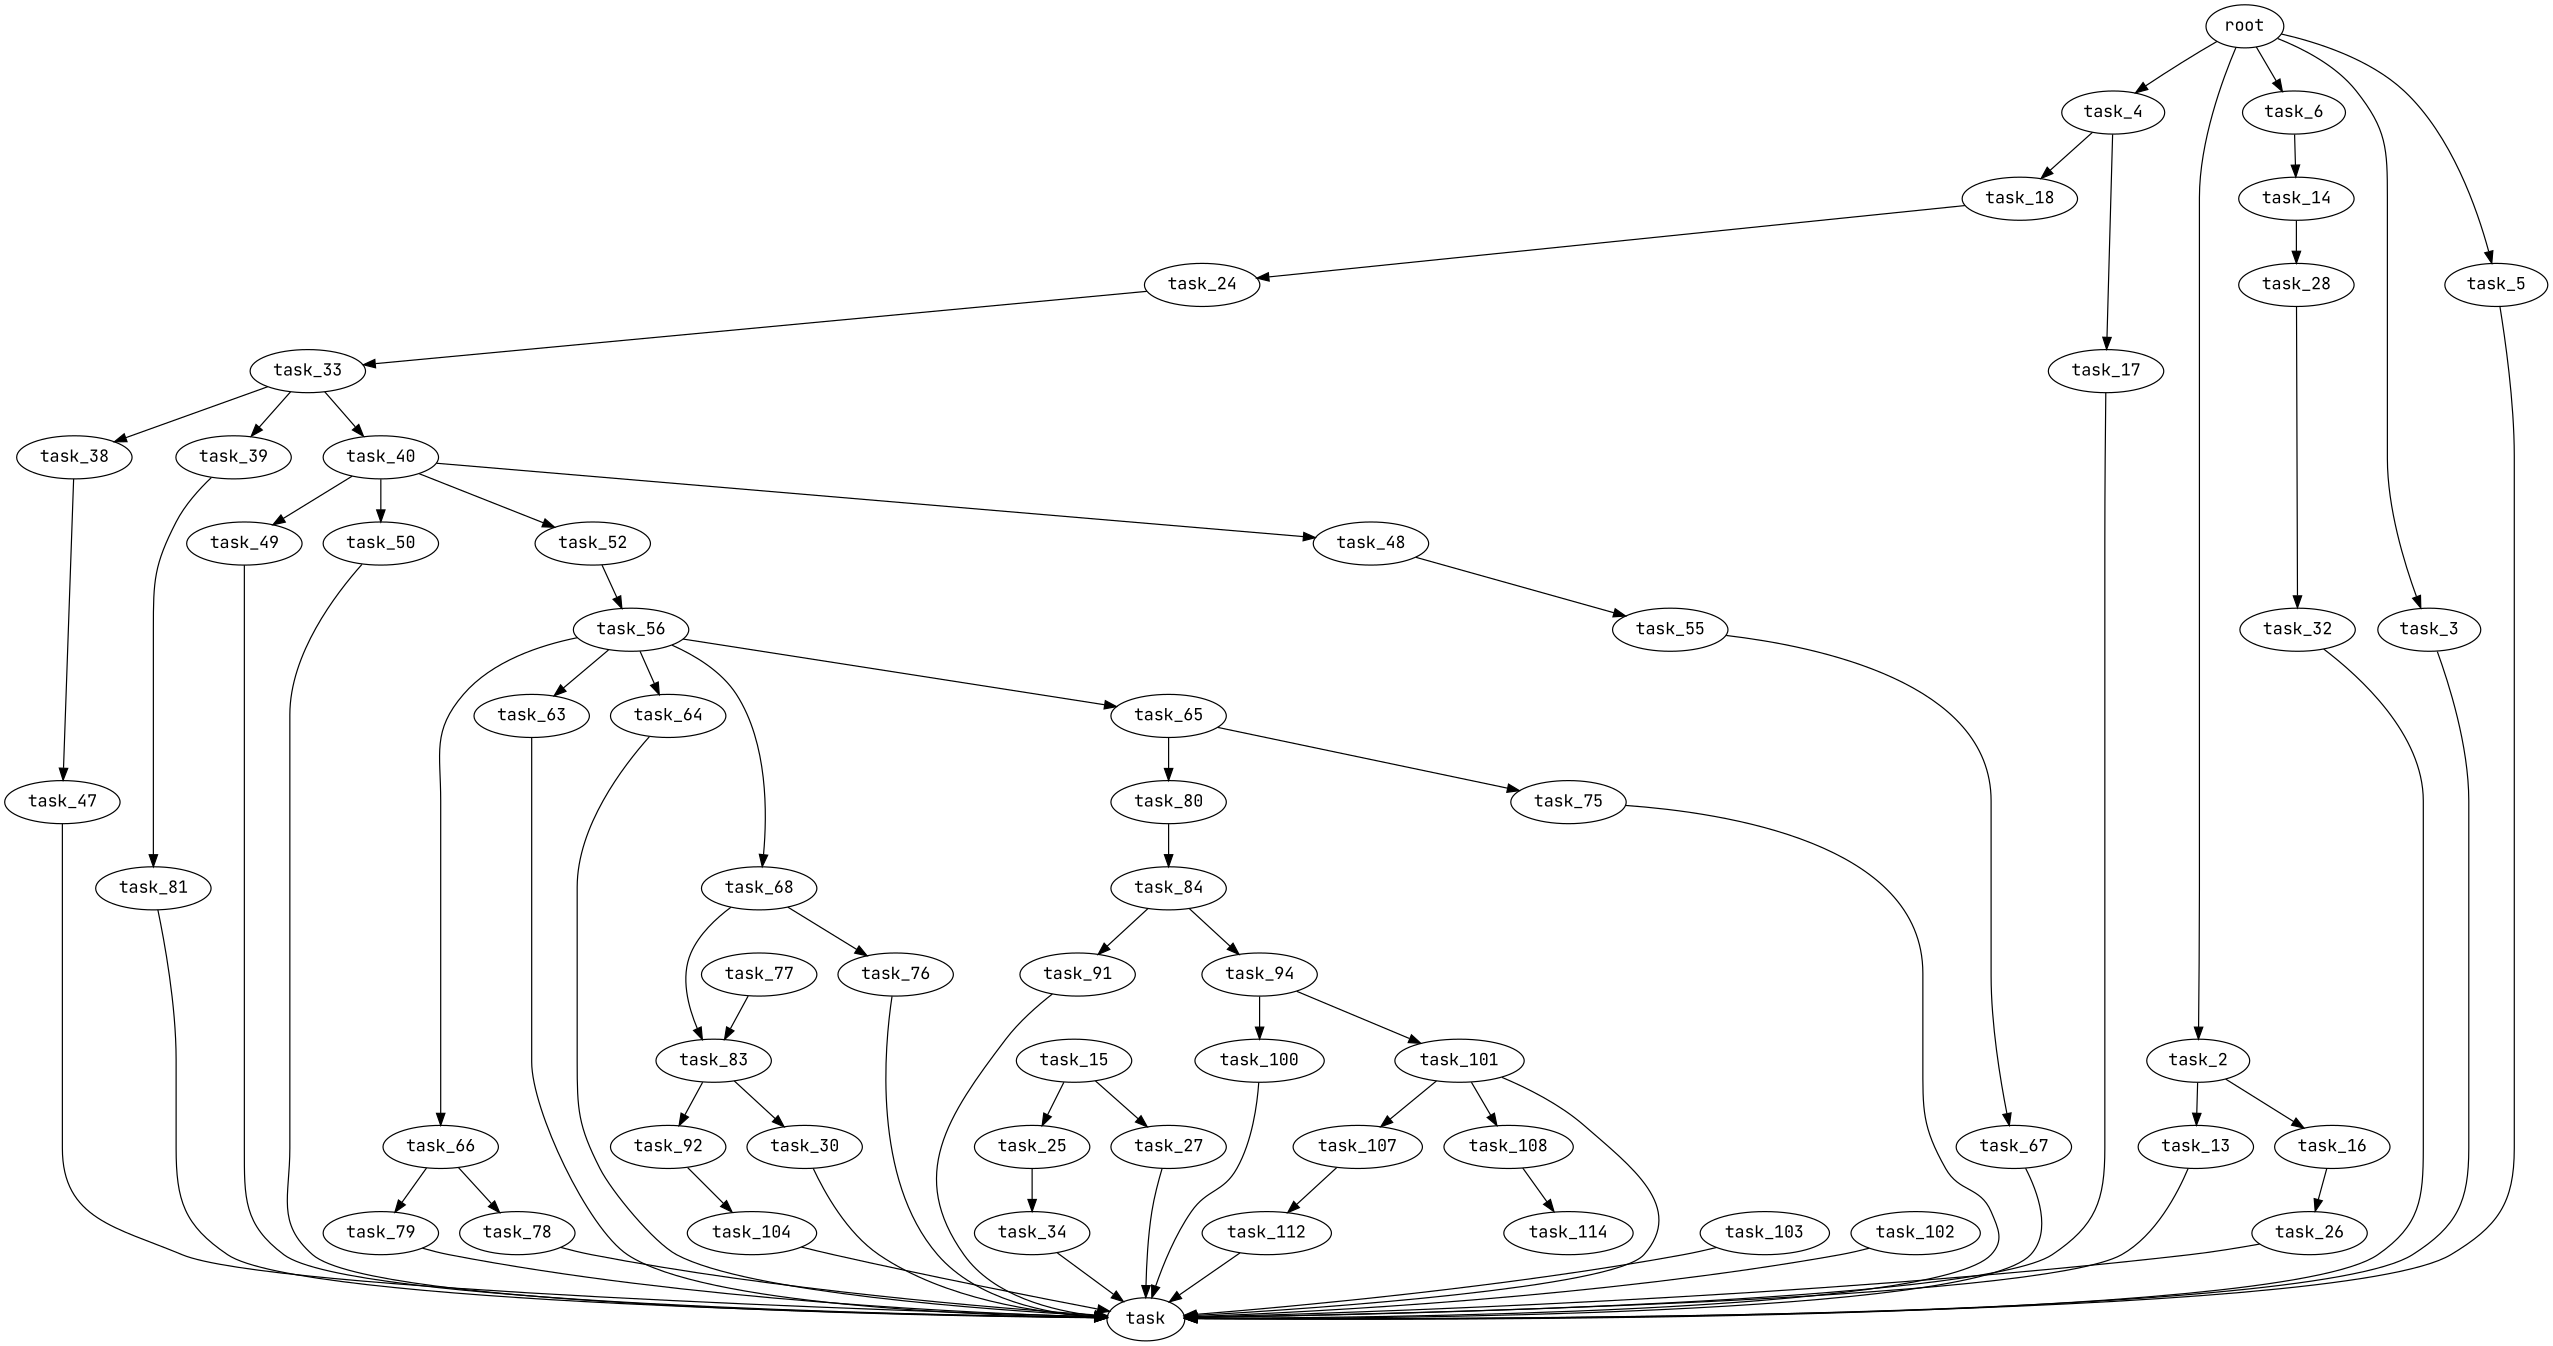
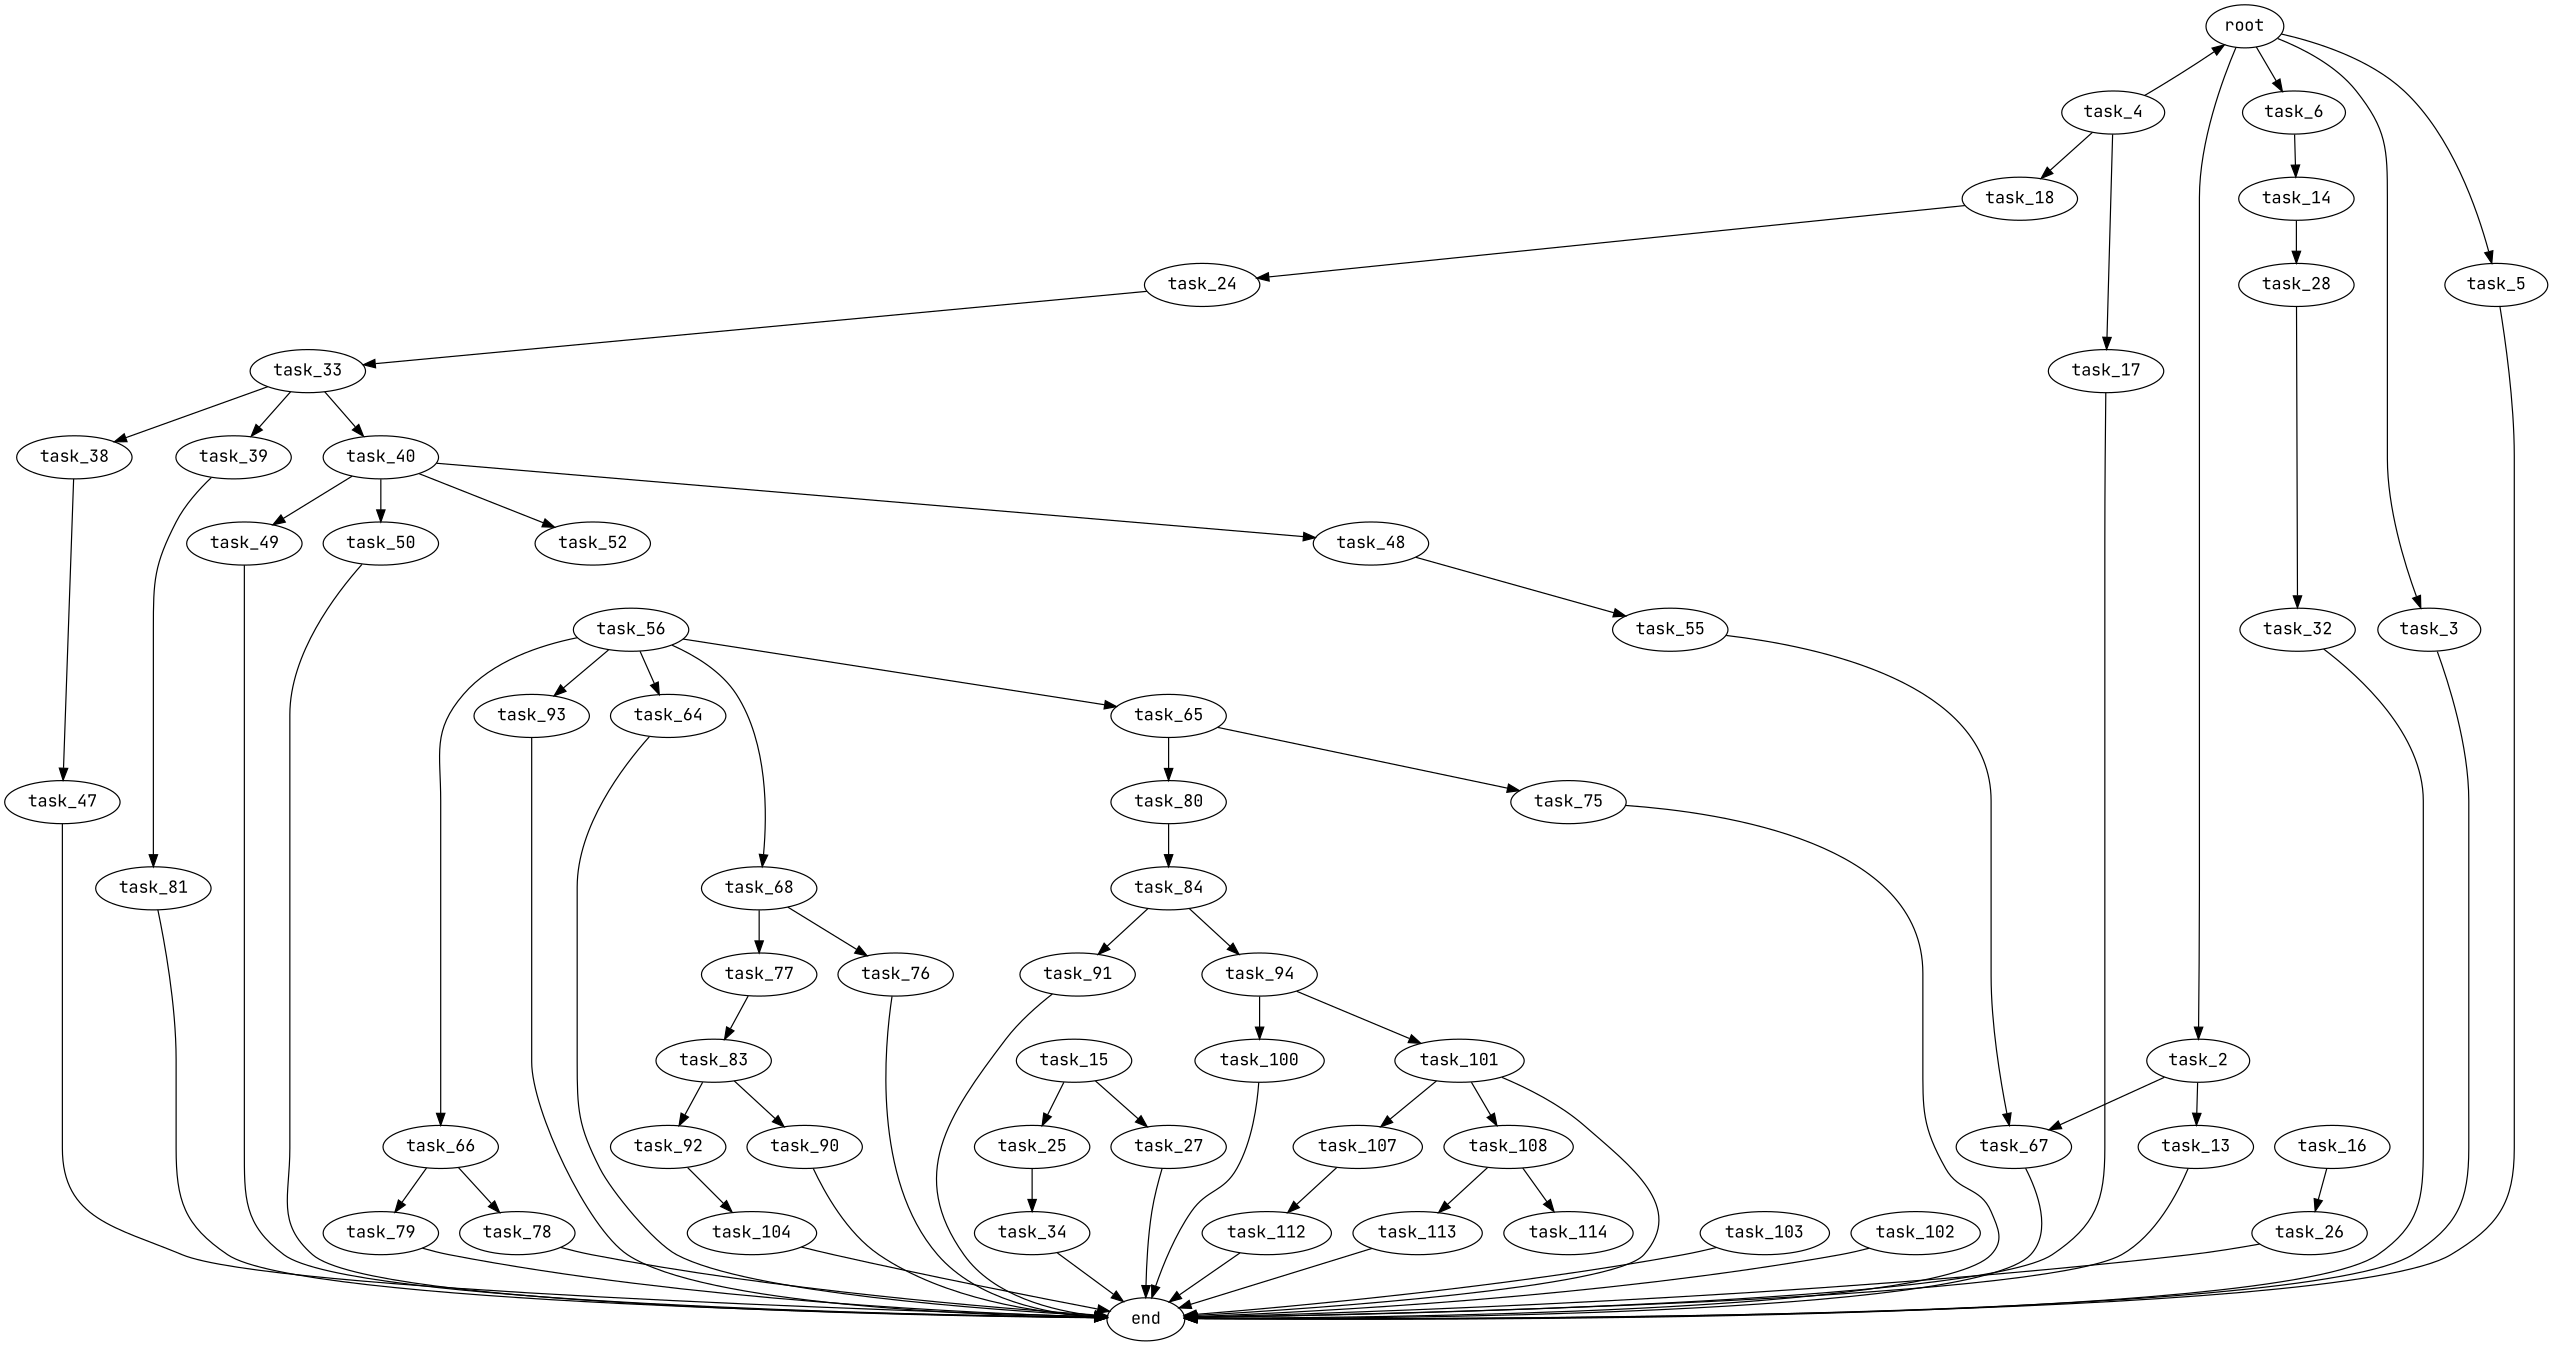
(2181, 63) -> (2180, 74)
(609, 581) -> none
(532, 716) -> (532, 716)
(688, 961) -> (759, 926)
(2260, 1100) -> (2112, 1101)
(805, 1147) -> (805, 1147)
none -> (1418, 1233)
(1146, 1319) -> (1146, 1319)
